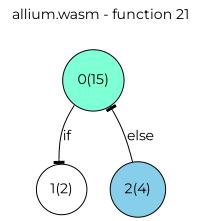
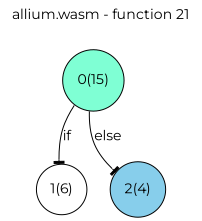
(125, 136) -> (94, 143)
(62, 189) -> (62, 189)
